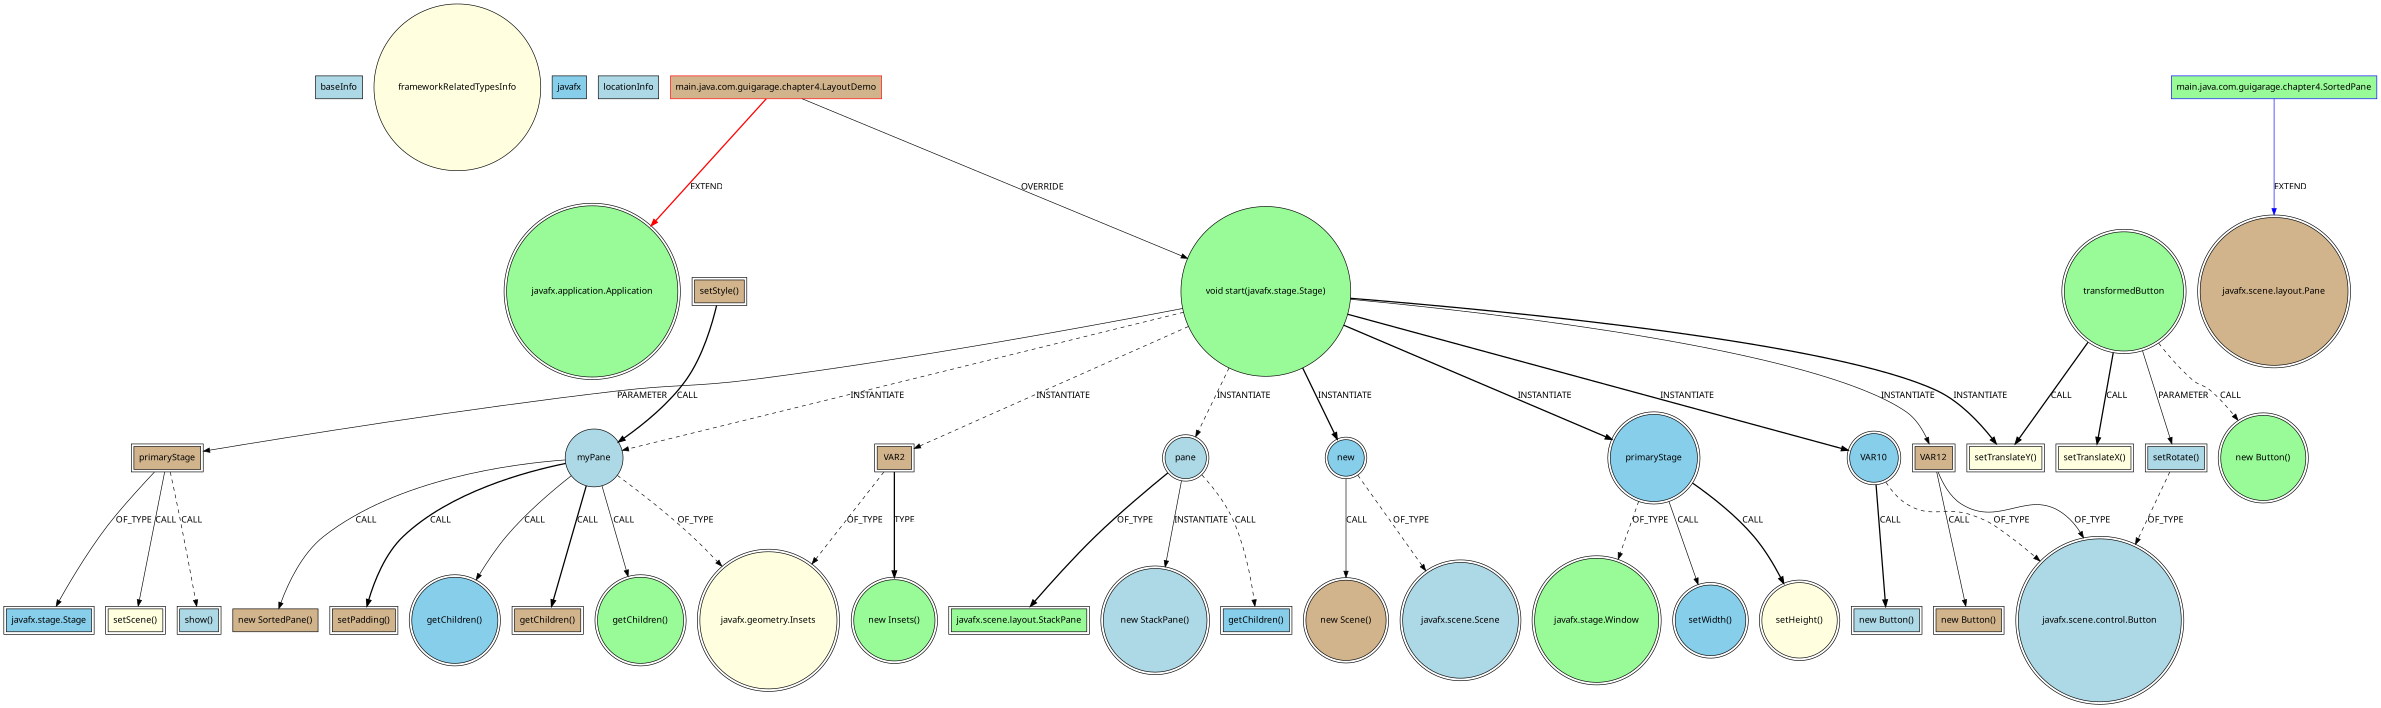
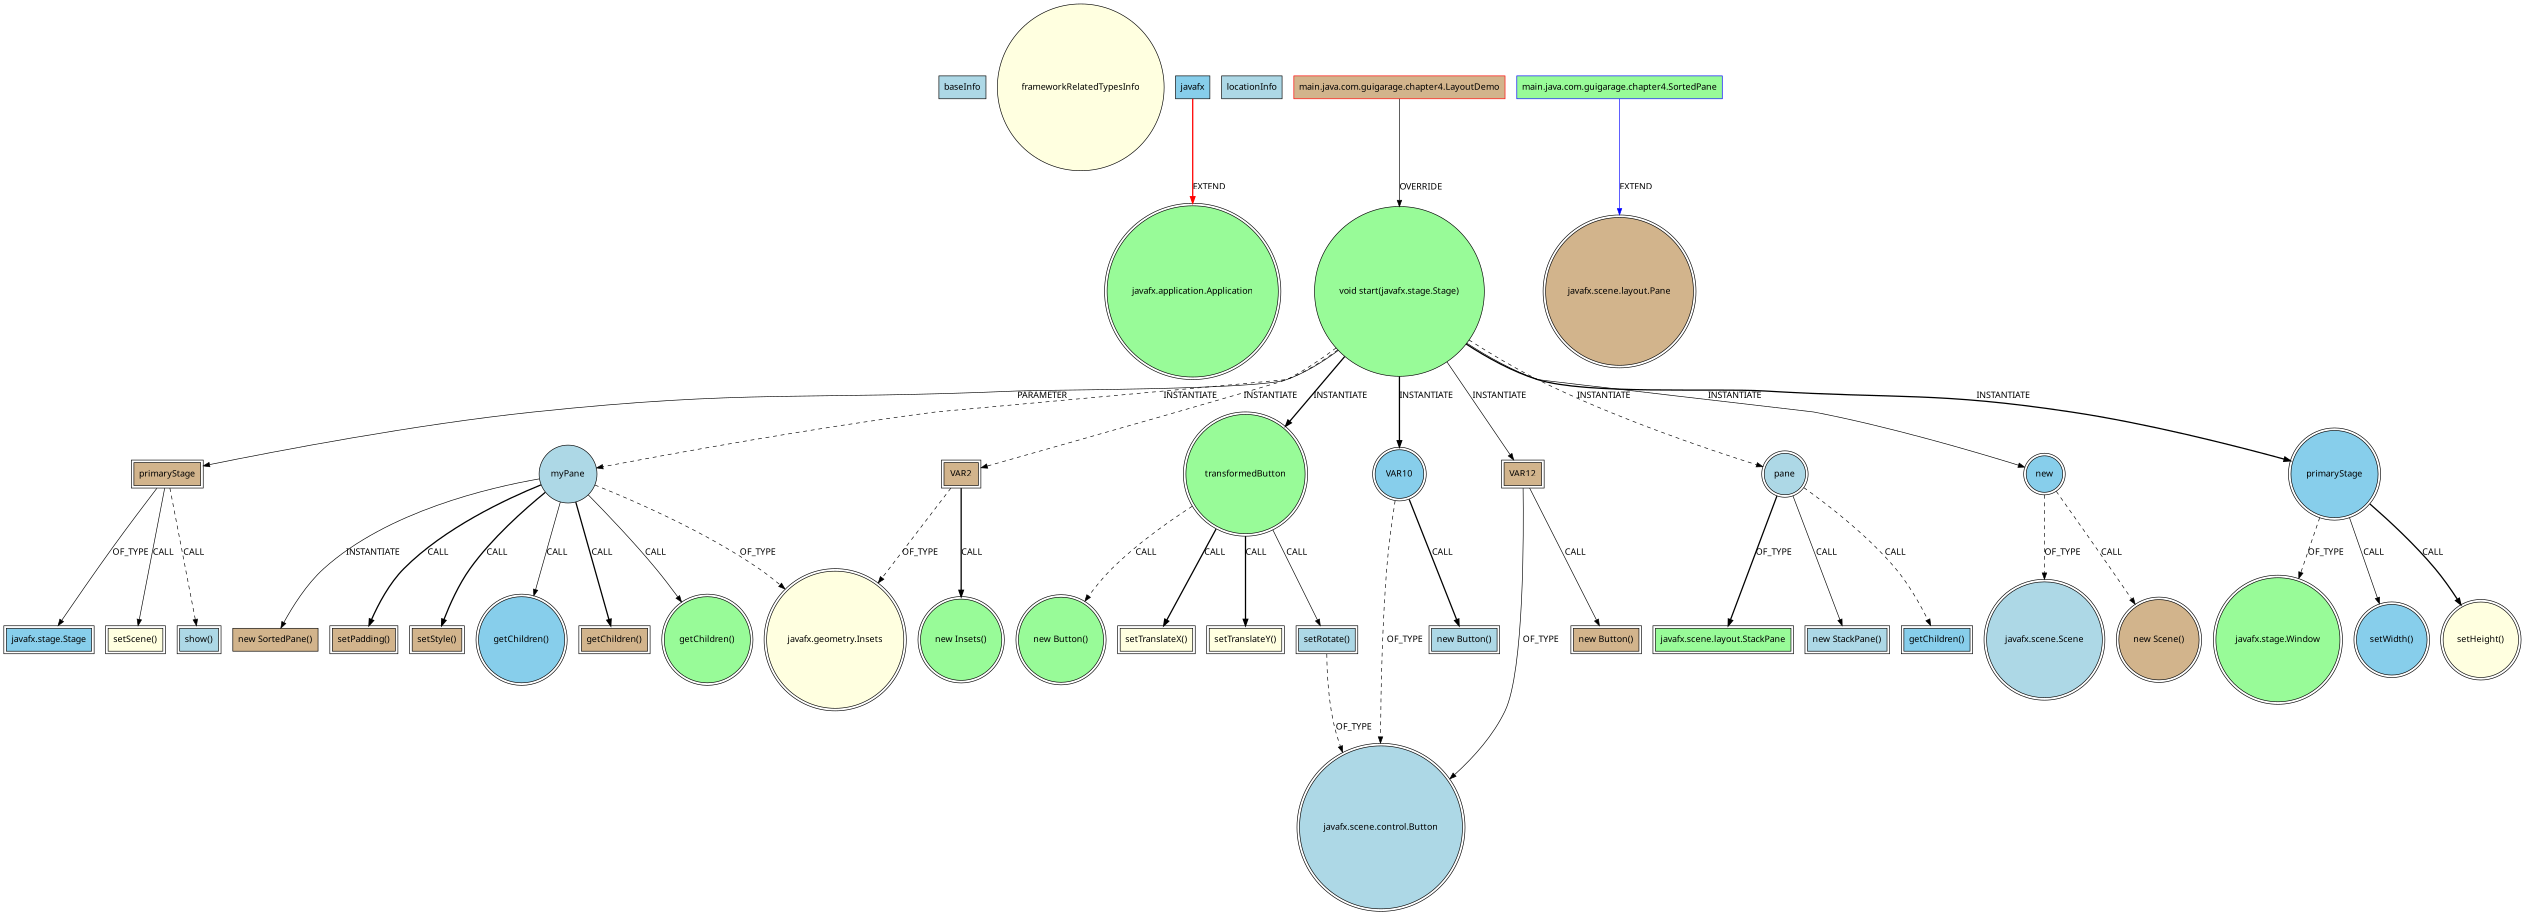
(711, 160) -> (1193, 148)
(1683, 334) -> (1317, 389)
(687, 378) -> (486, 549)
(2183, 396) -> (1297, 552)
(1319, 401) -> (1741, 403)
(366, 520) -> (373, 552)
(905, 520) -> (972, 552)
(1201, 520) -> (1827, 552)
(1346, 525) -> (2094, 545)
(1155, 620) -> (1847, 640)
